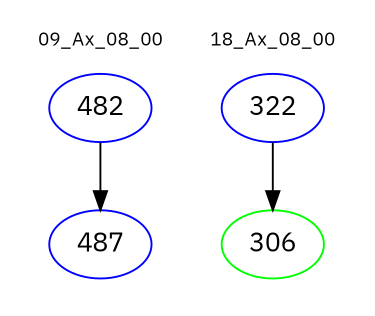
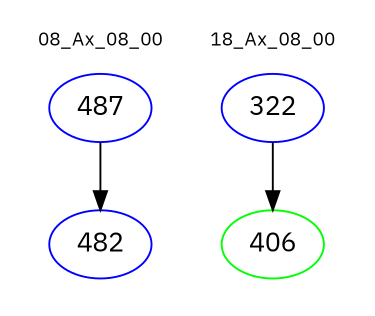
(101, 41) -> (101, 41)
(100, 167) -> (100, 167)
(273, 244) -> (273, 244)
